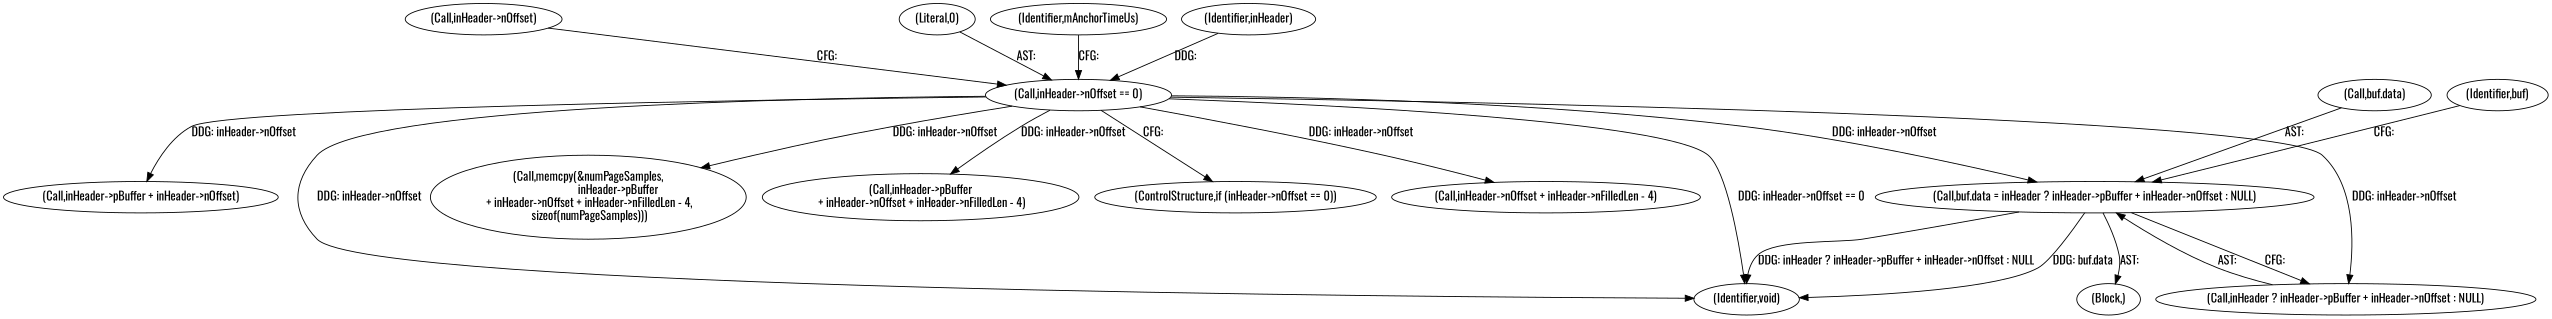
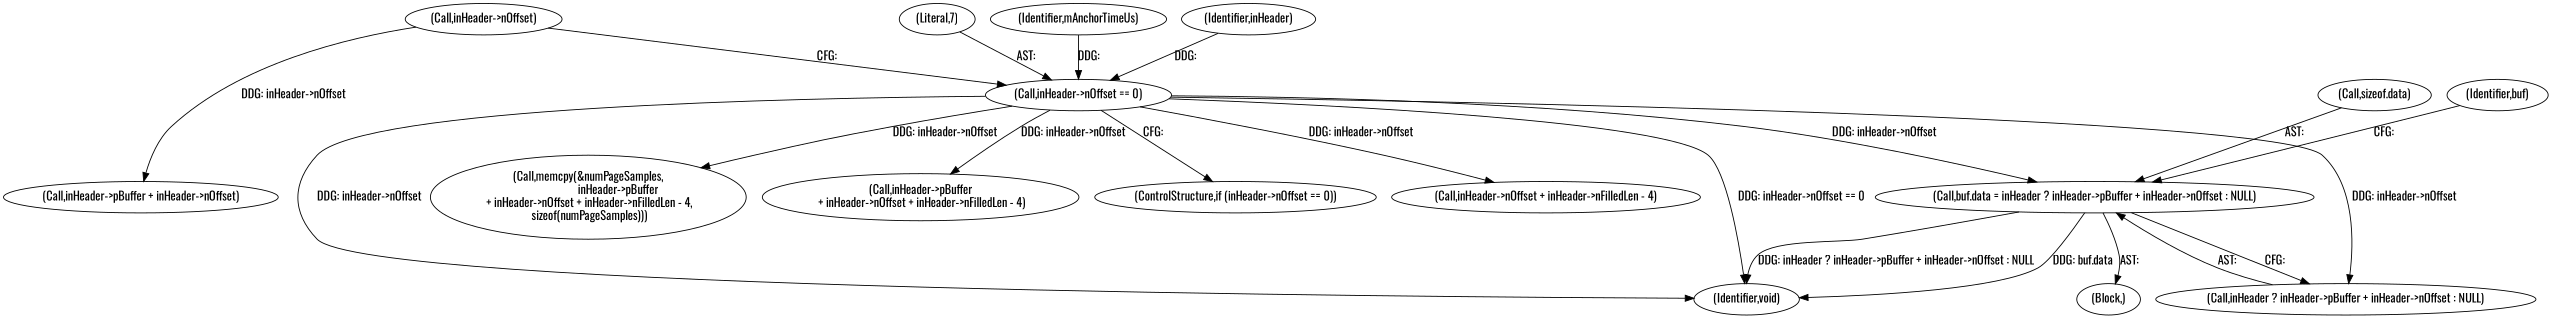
(937, 19) -> (937, 19)
(1090, 57) -> (1090, 57)
(2375, 95) -> (2375, 95)
(557, 105) -> (262, 70)
